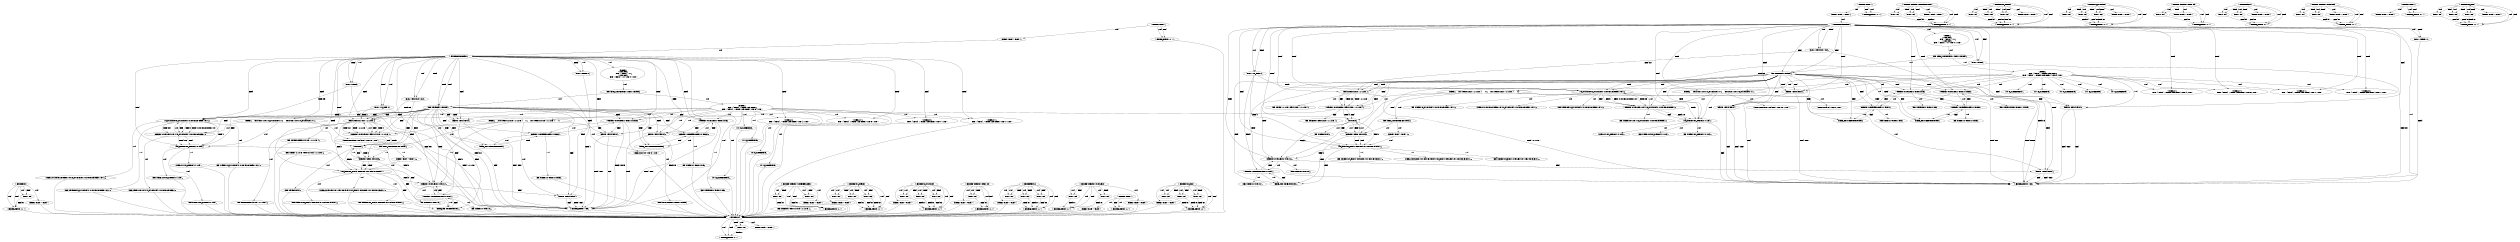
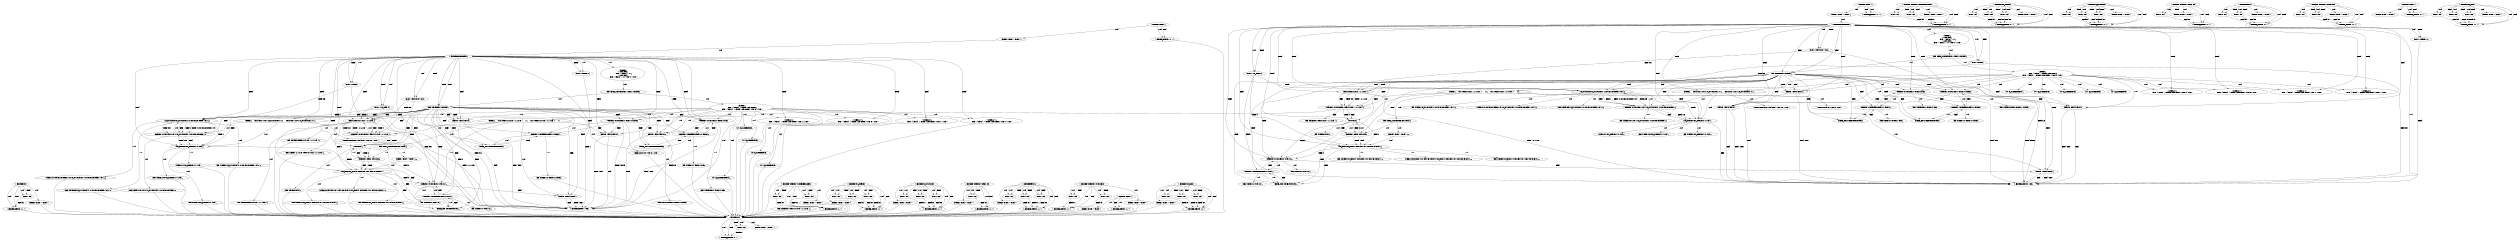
(1290, 108) -> none
none -> (330, 137)
